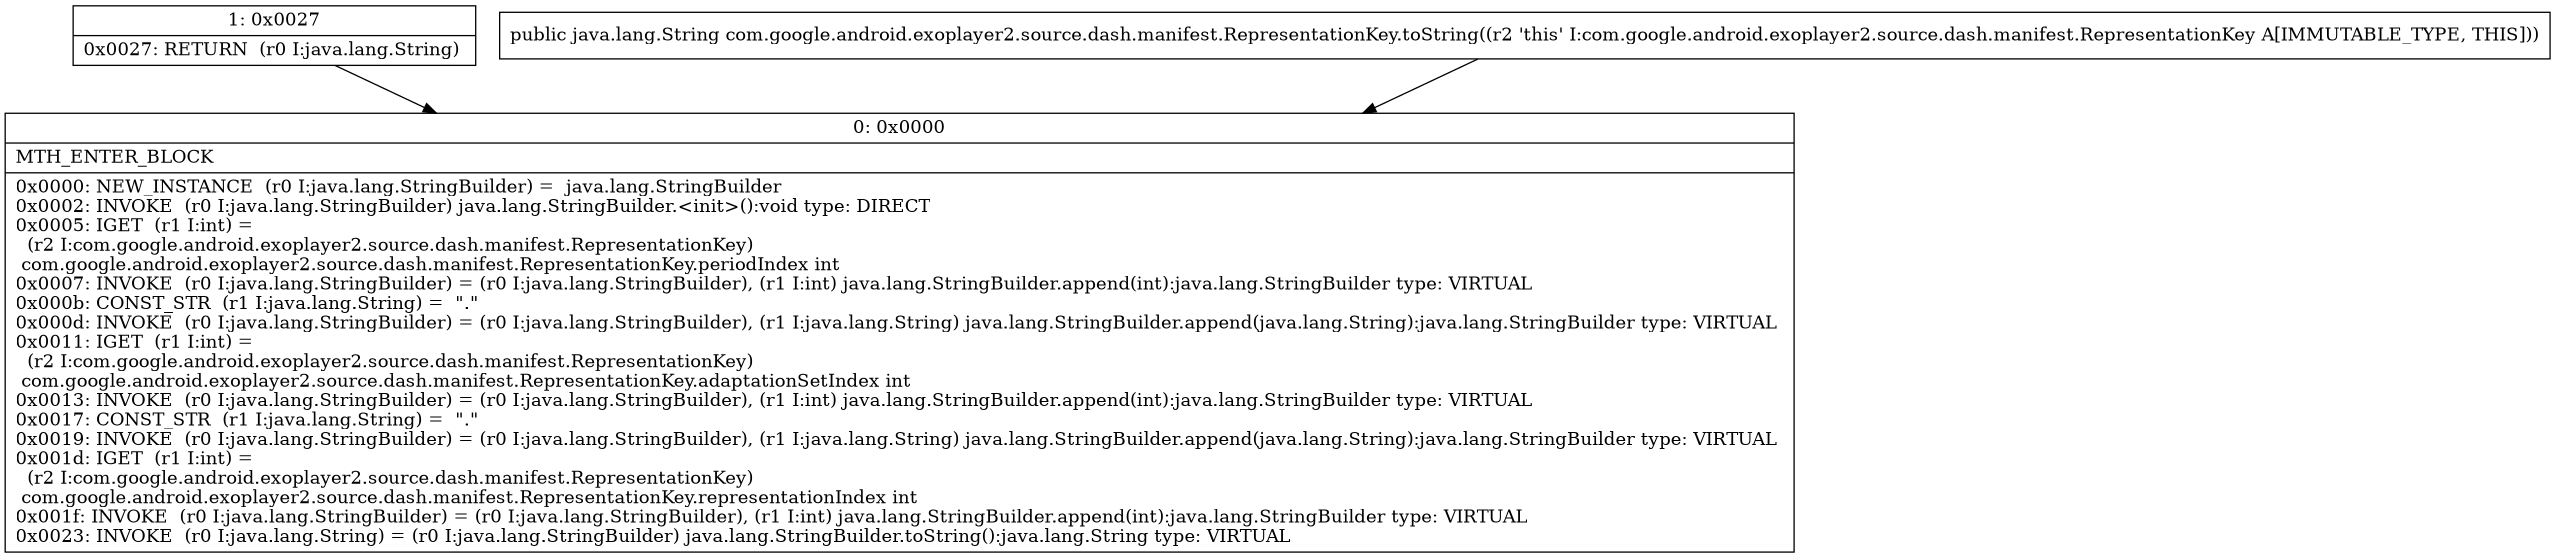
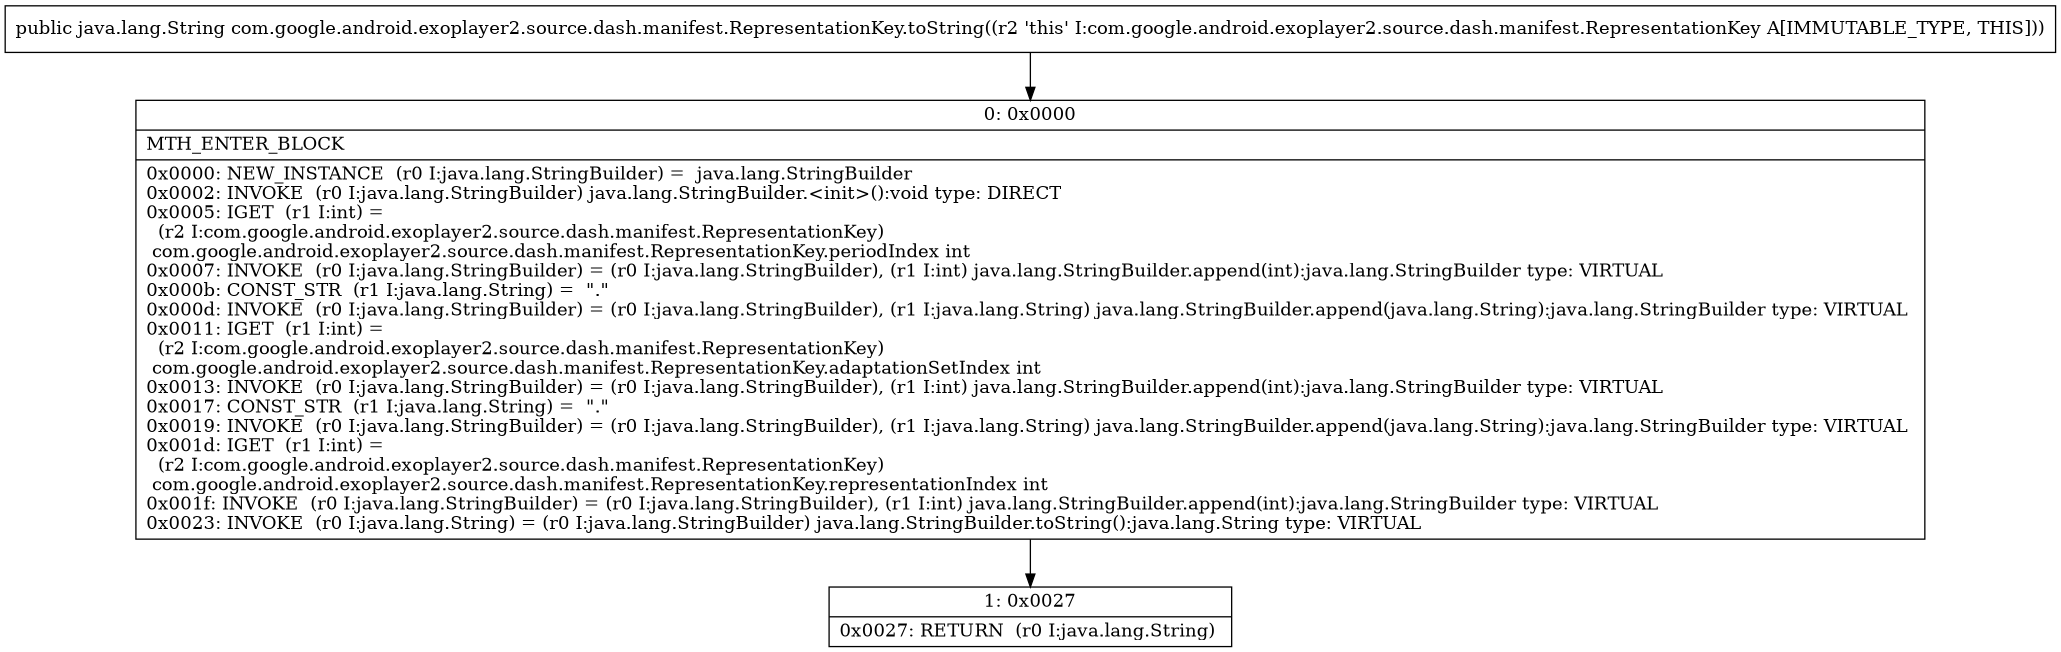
(380, 87) -> (1030, 557)
